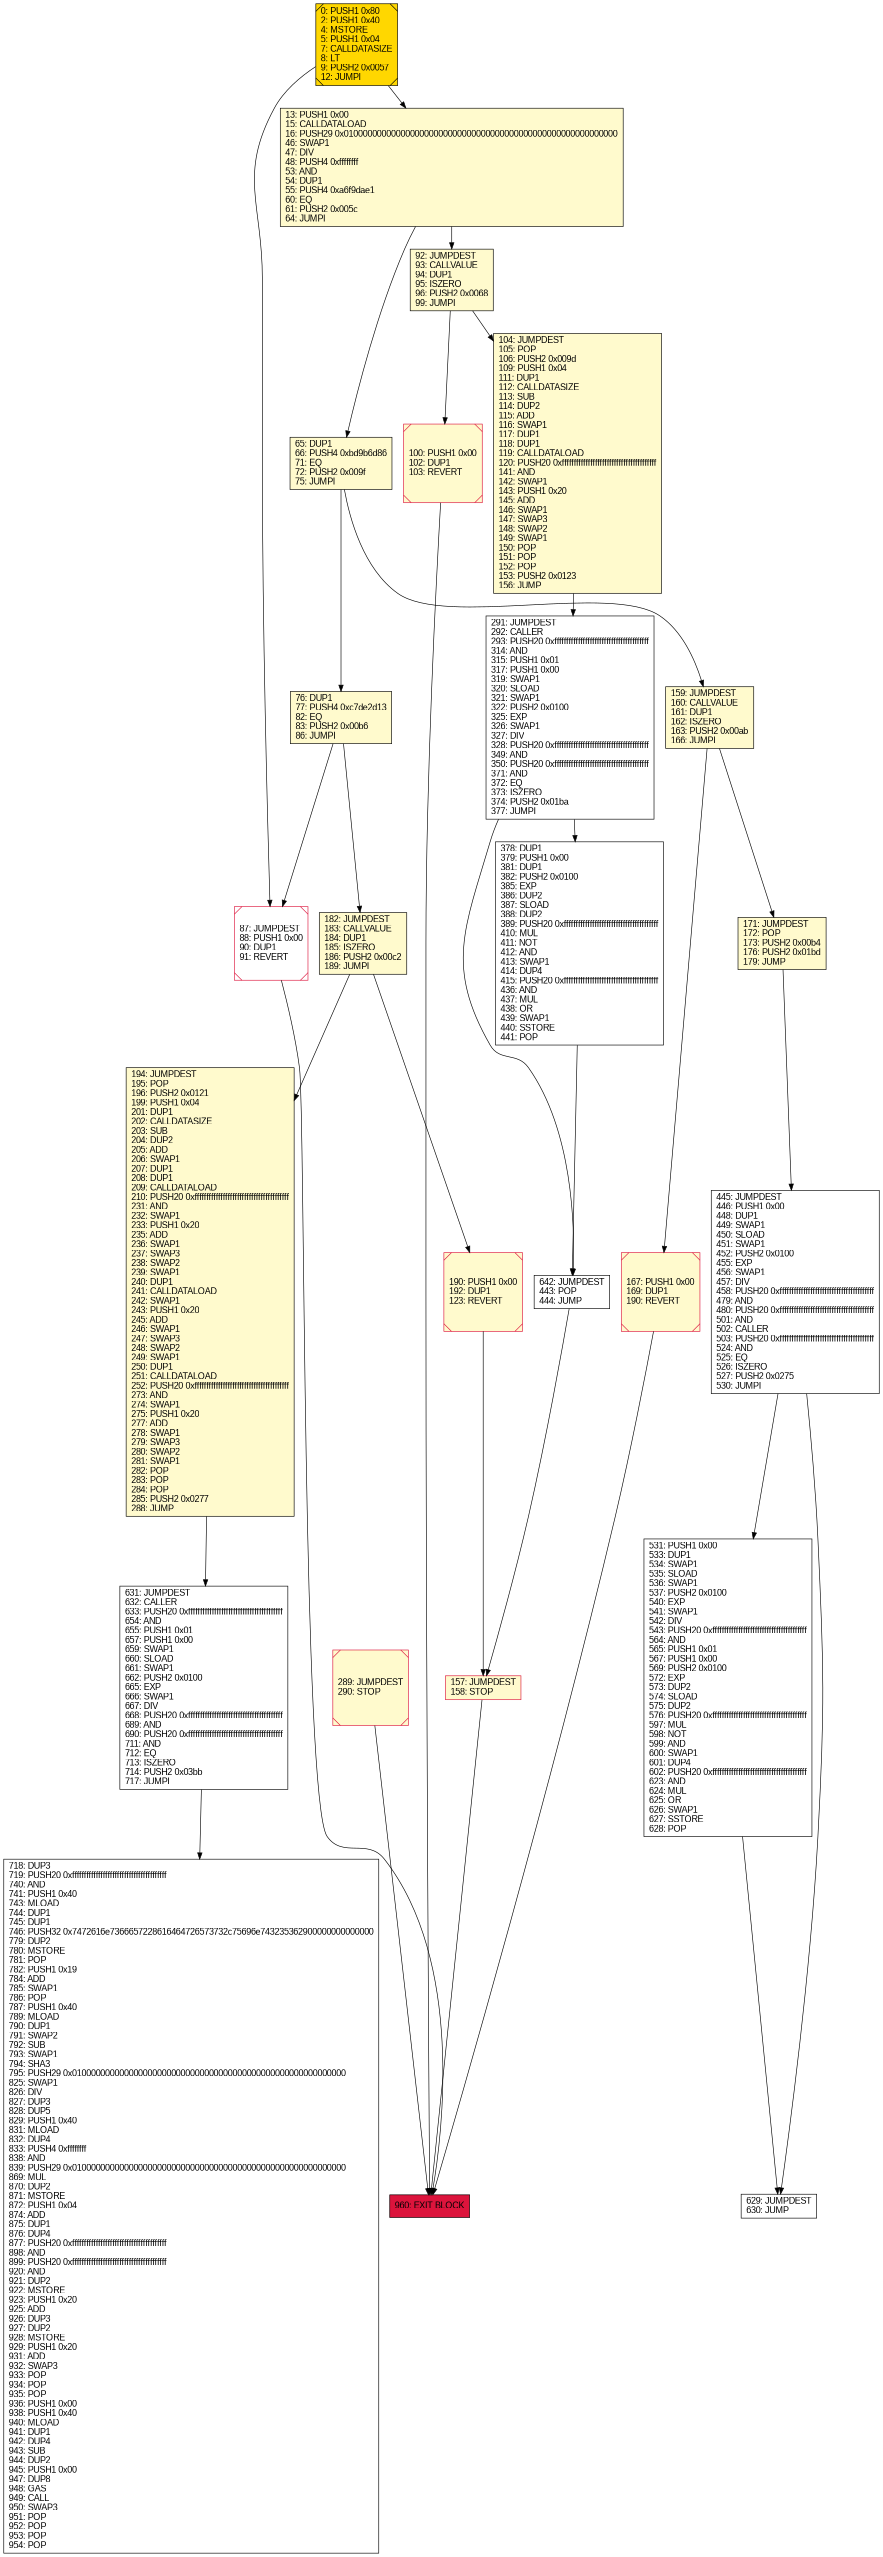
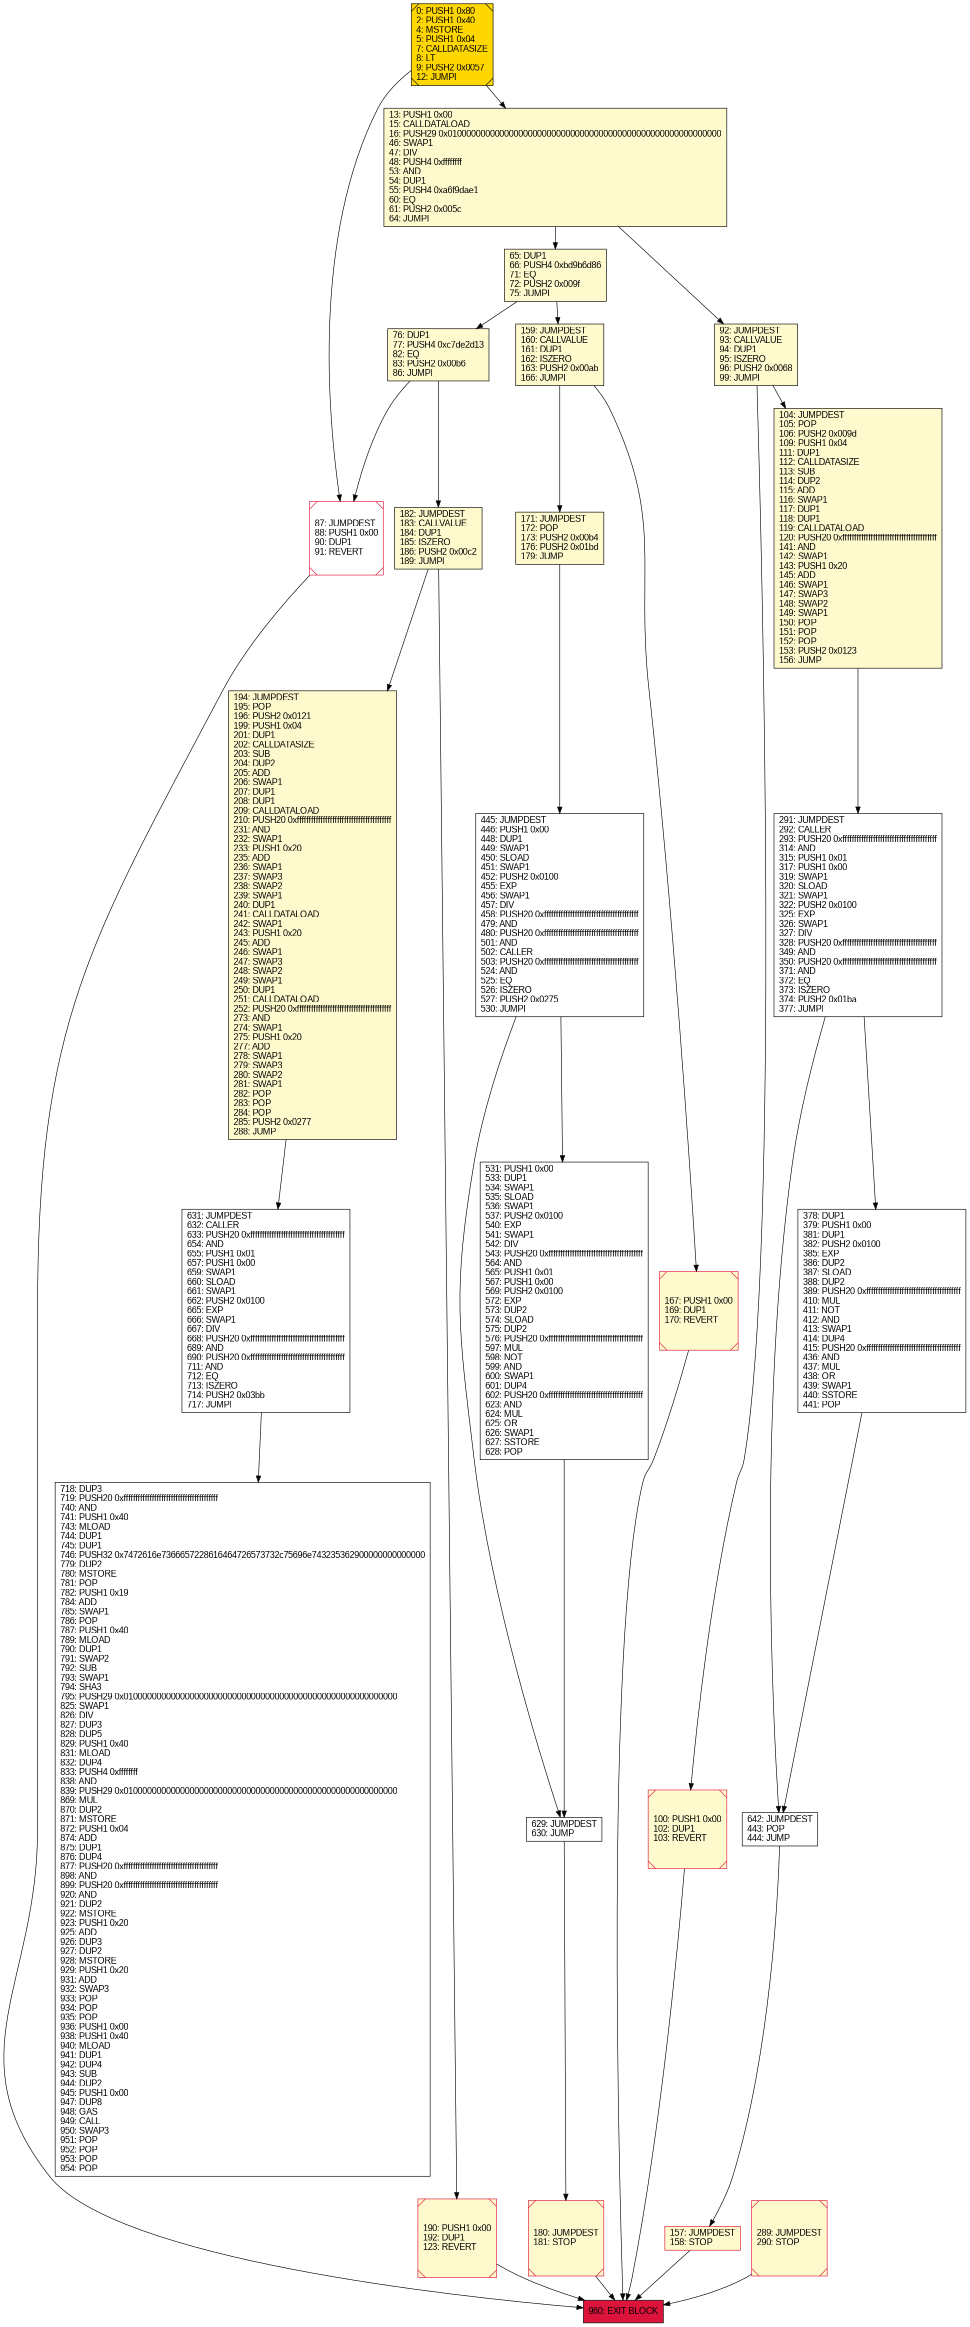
(661, 1292) -> (699, 1311)
(483, 1500) -> (537, 2284)
none -> (566, 2238)
